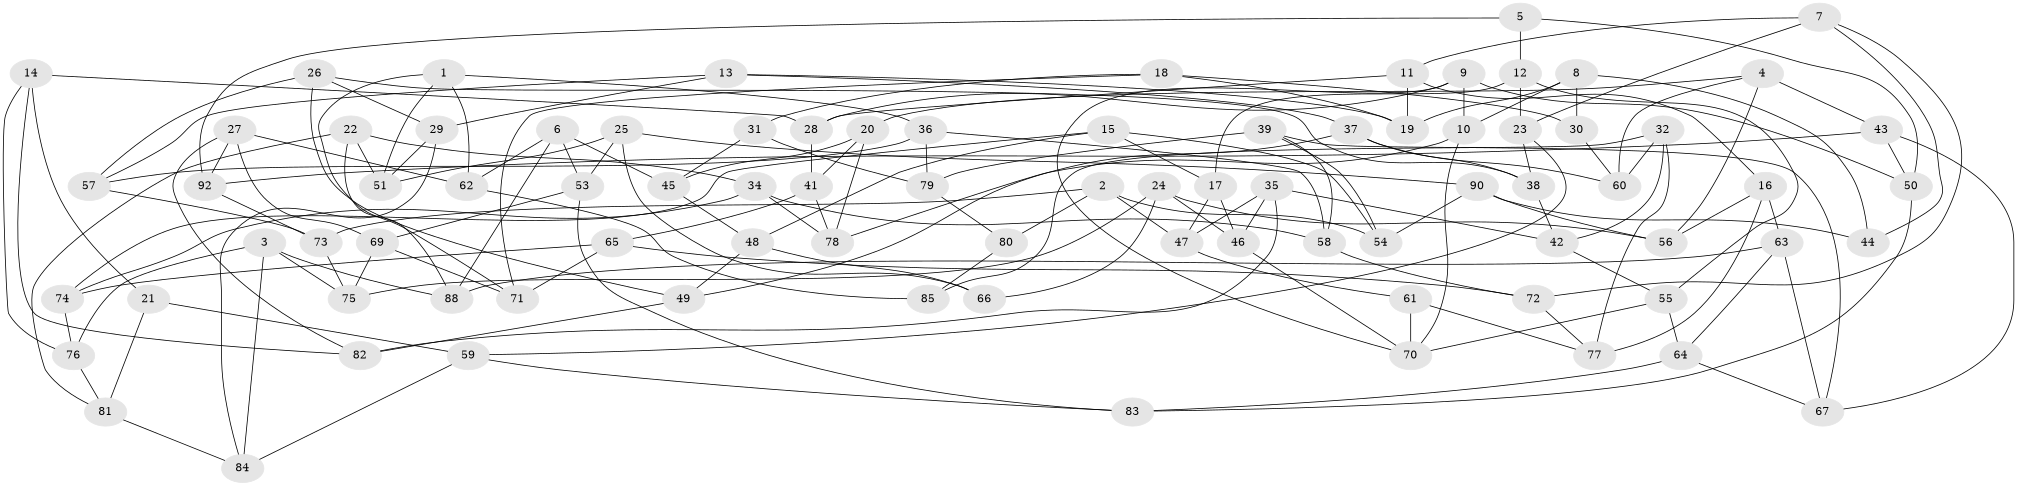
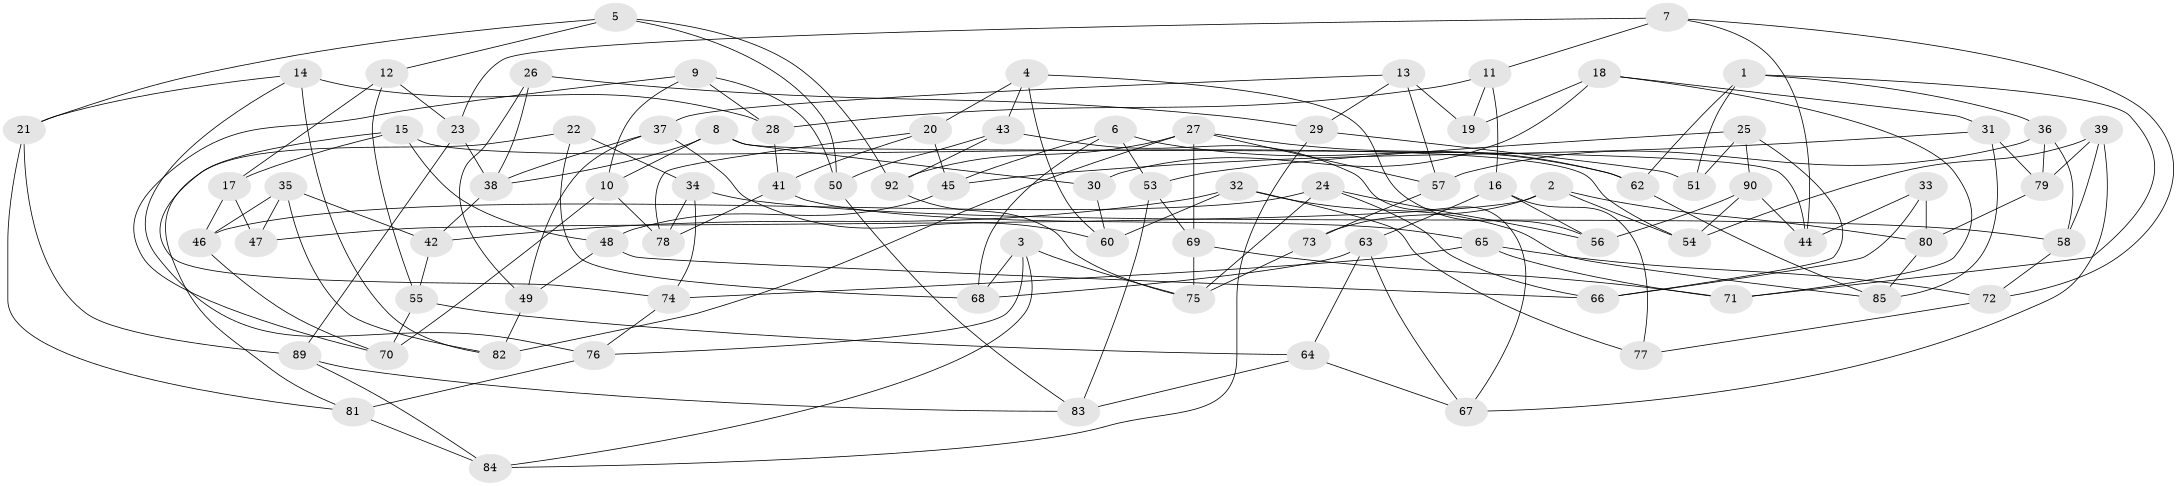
none -> (314, 52)
(1457, 109) -> (603, 167)
(190, 111) -> (1316, 158)
(365, 156) -> none
none -> (1926, 186)
(253, 210) -> (1060, 237)
none -> (1987, 246)
(452, 299) -> (978, 299)
(1411, 299) -> none
(468, 356) -> (300, 356)
